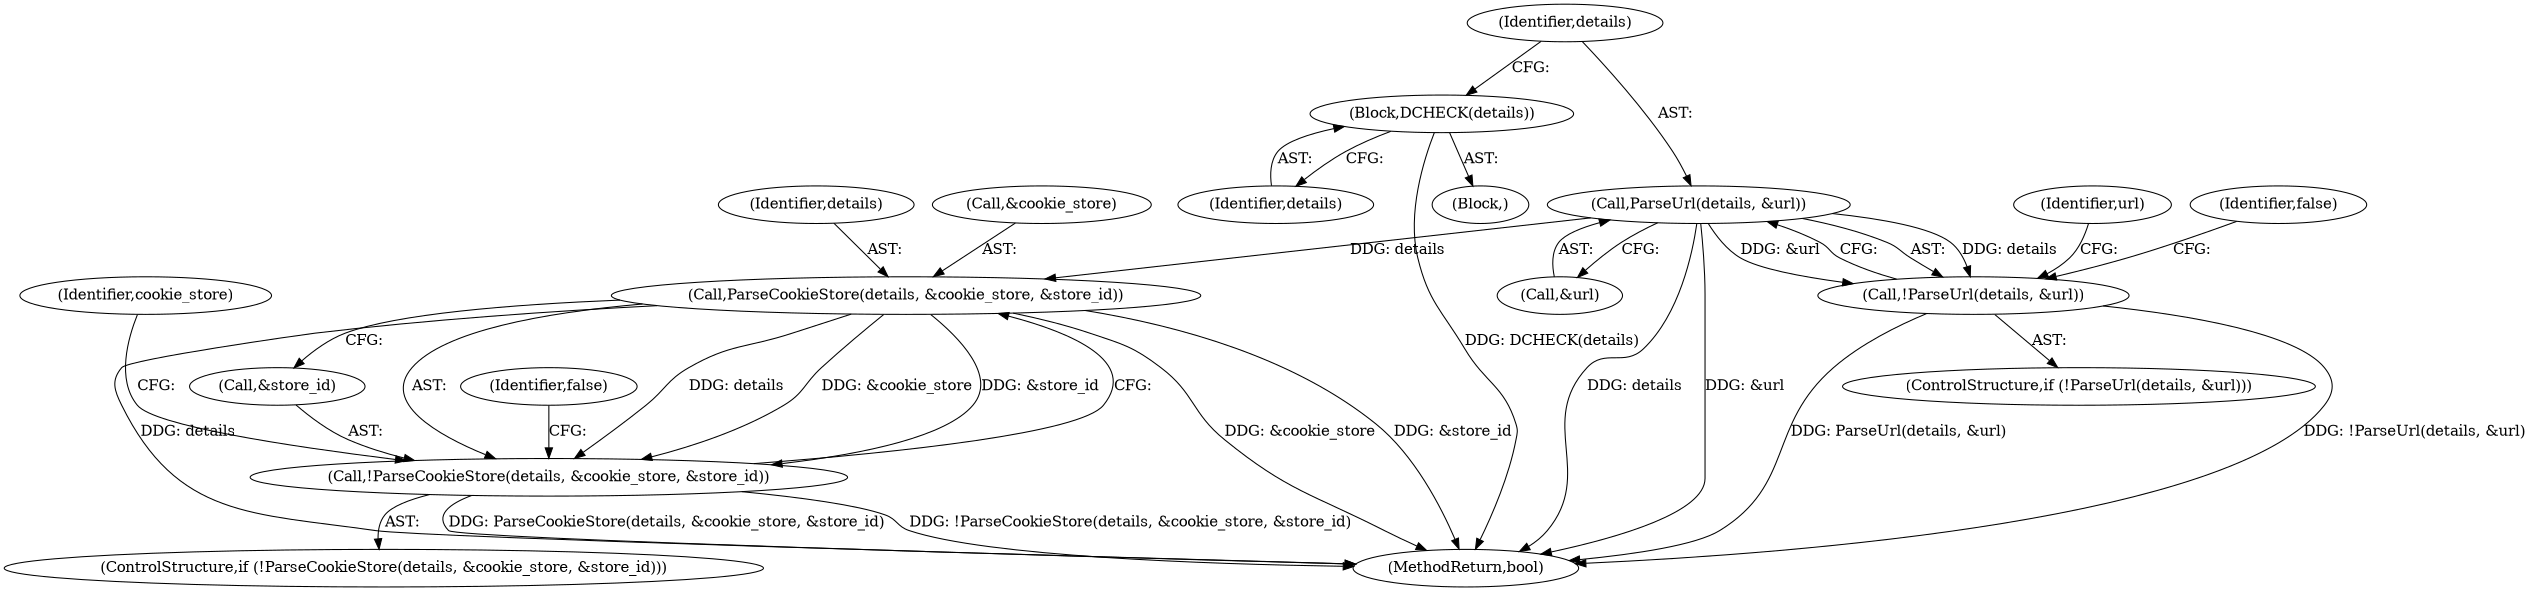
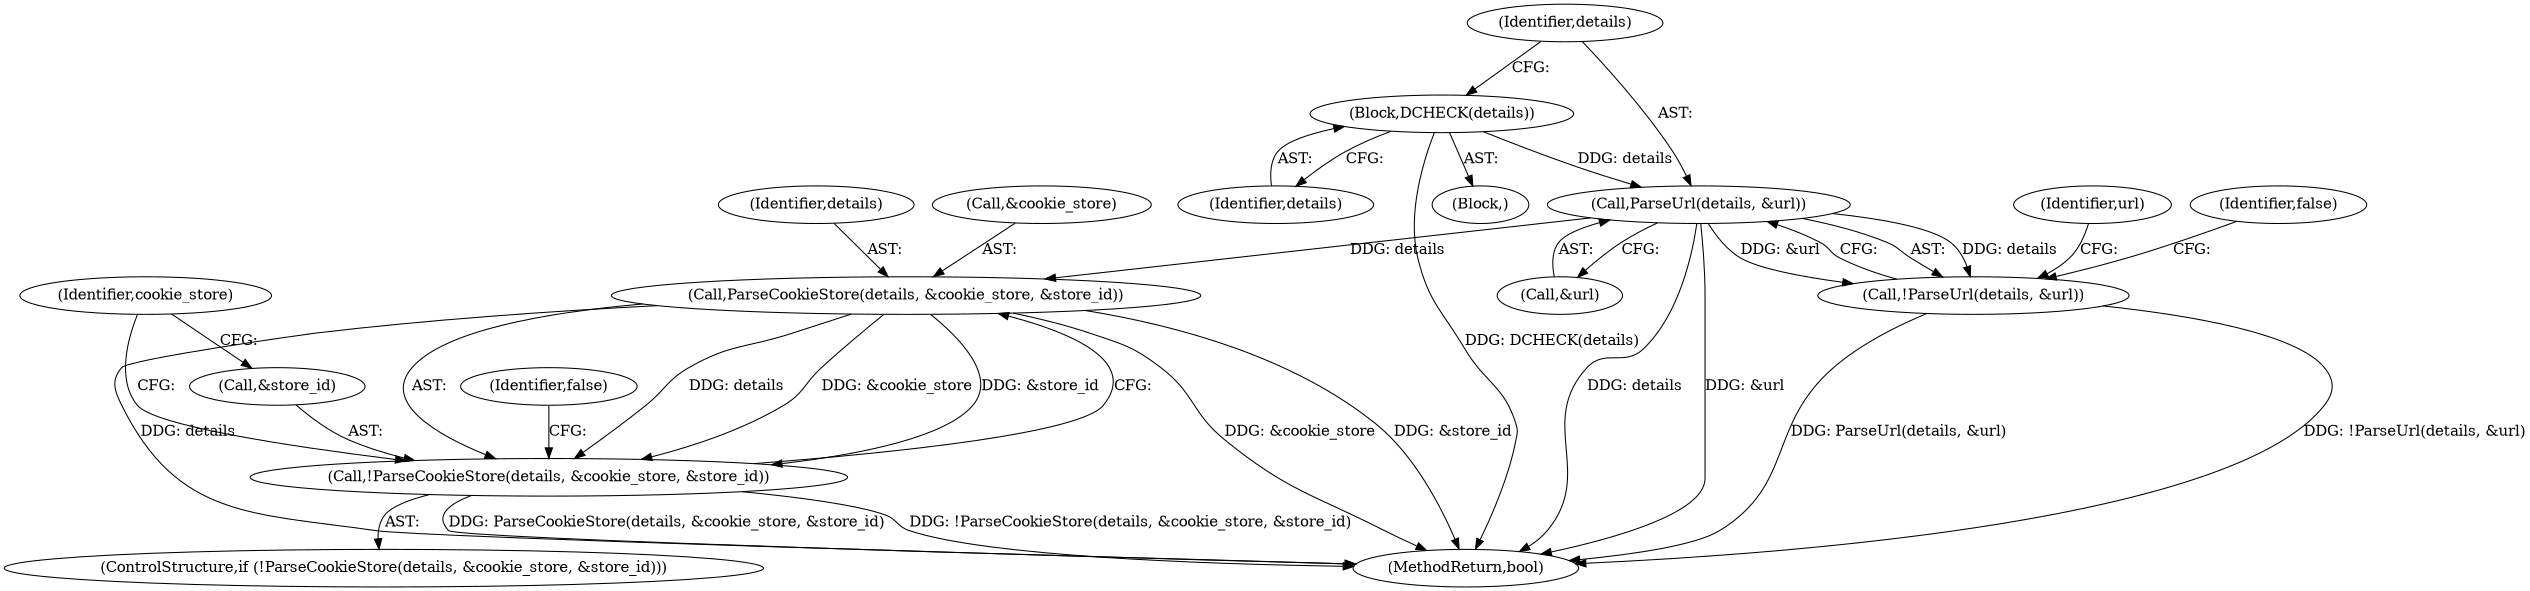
none -> (1557, 160)
(456, 312) -> (207, 338)
(2079, 386) -> none
